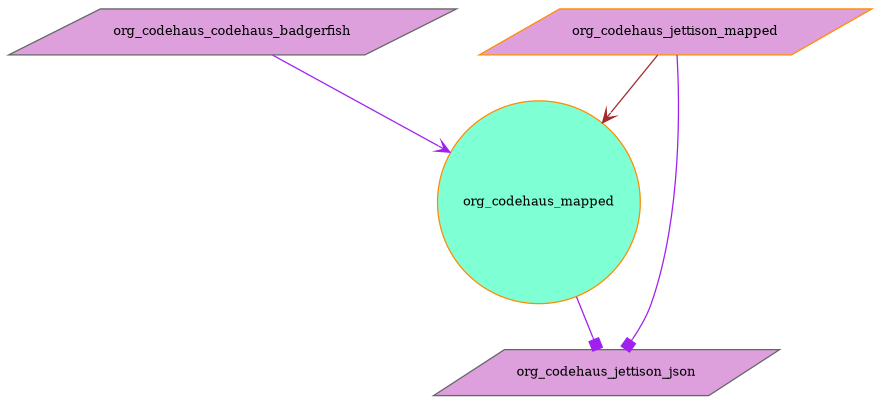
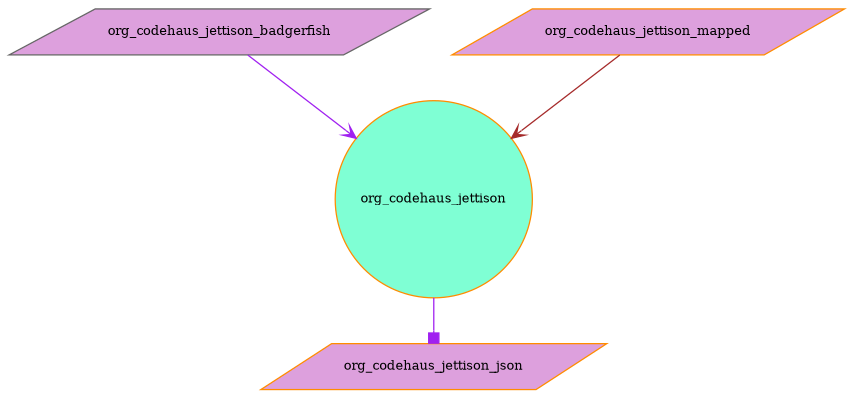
(233, 32) -> (219, 32)
(673, 200) -> none
(539, 202) -> (434, 199)
(607, 373) -> (434, 367)
